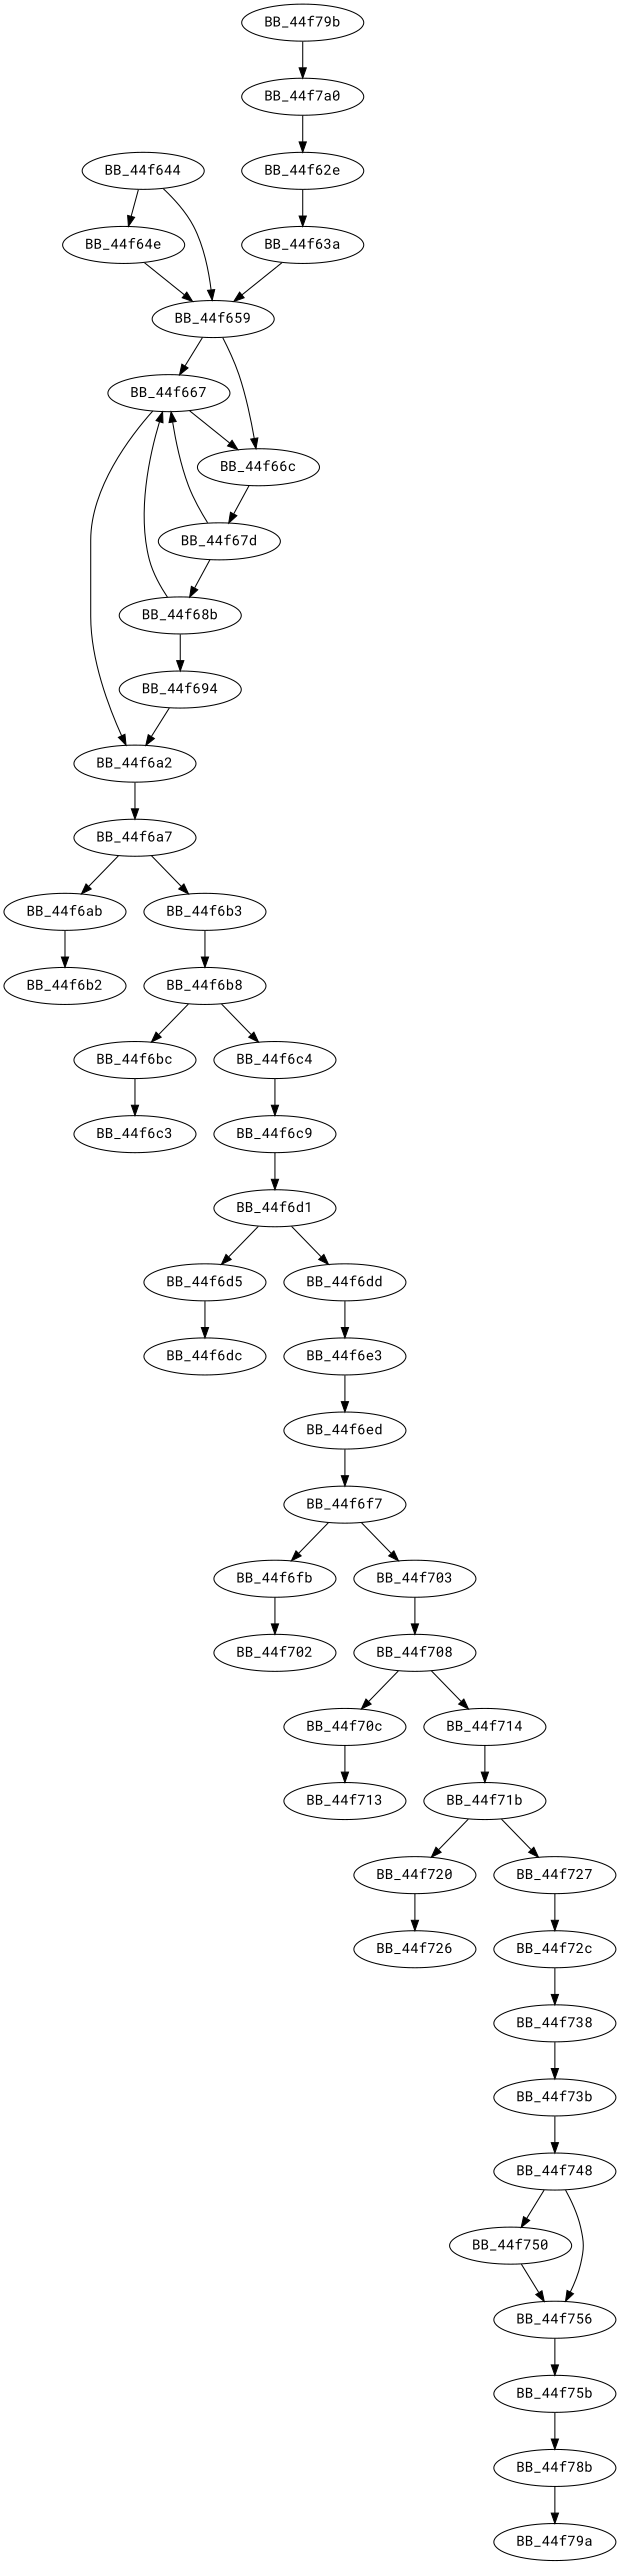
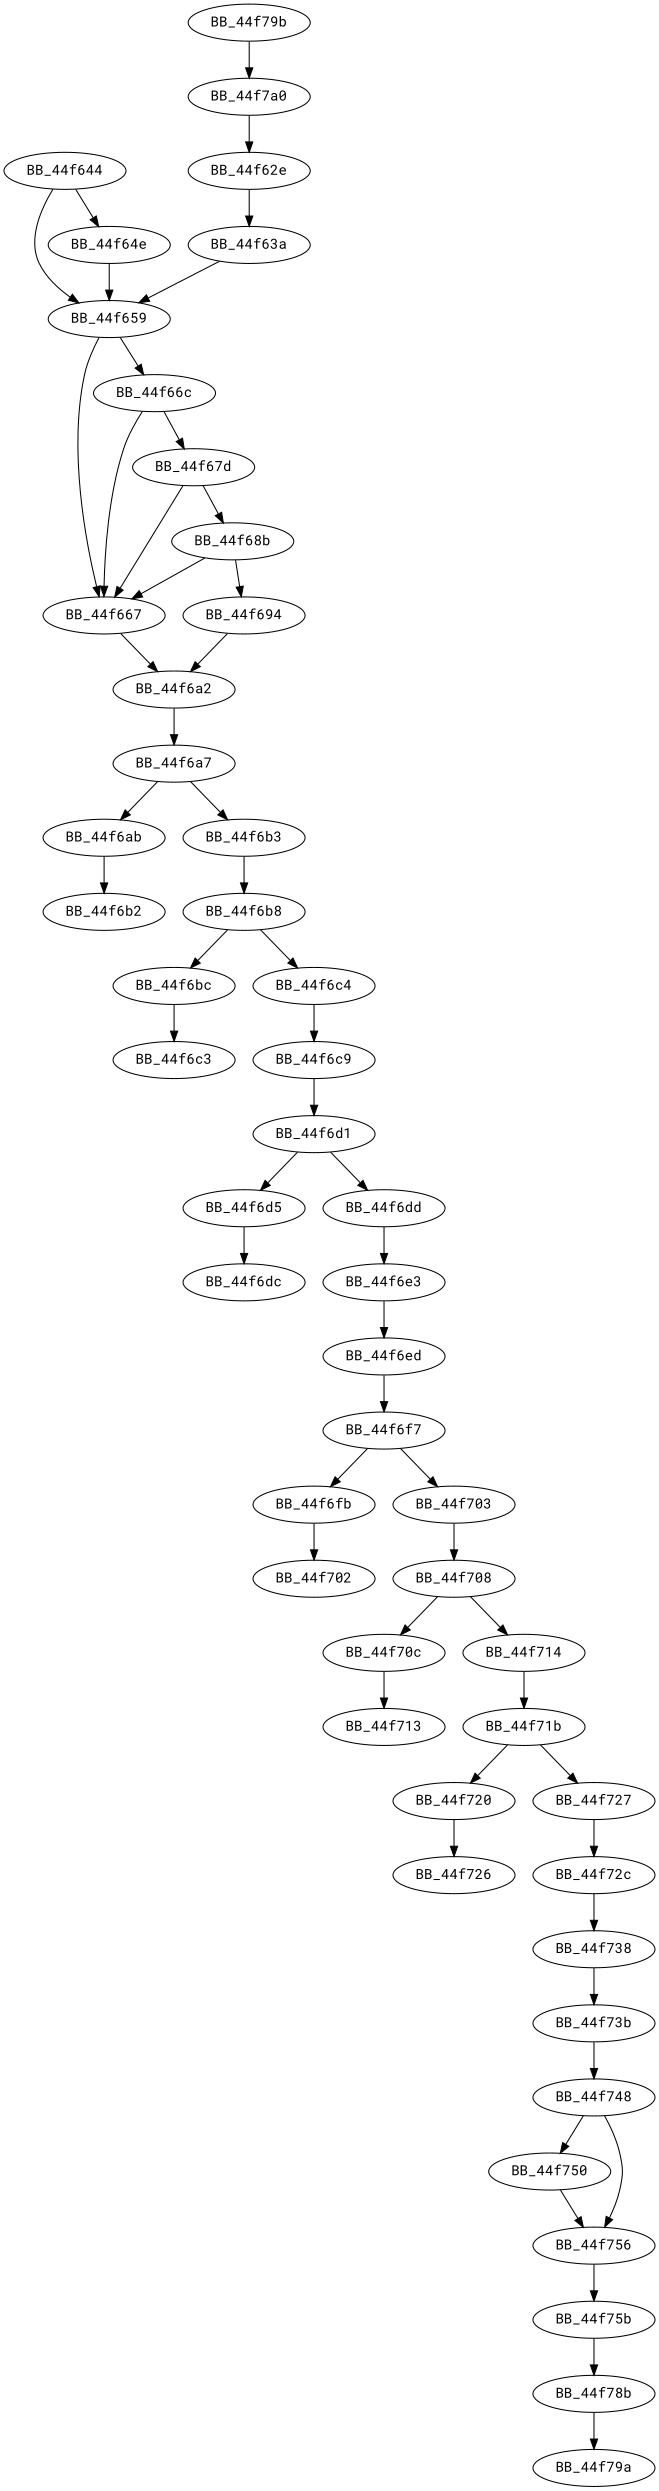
(210, 427) -> (112, 496)
